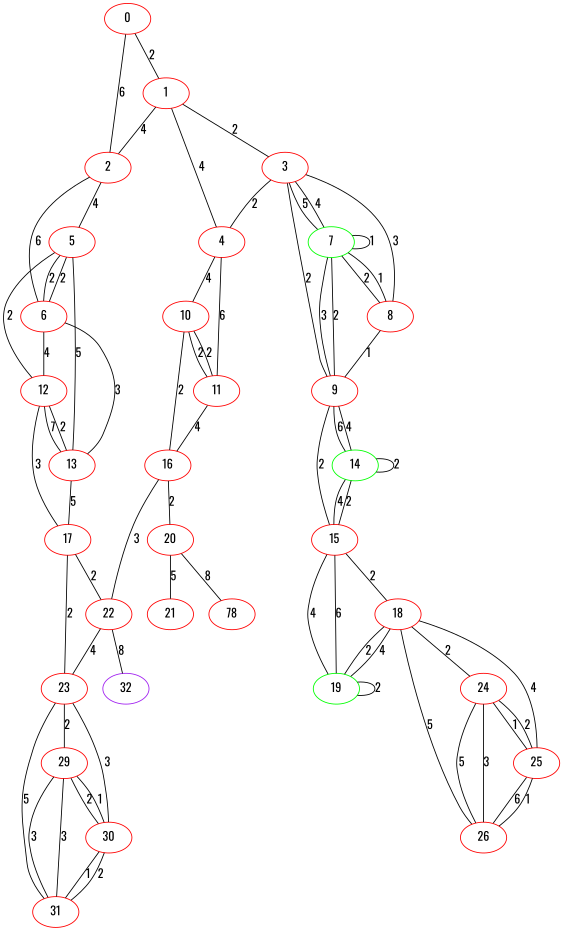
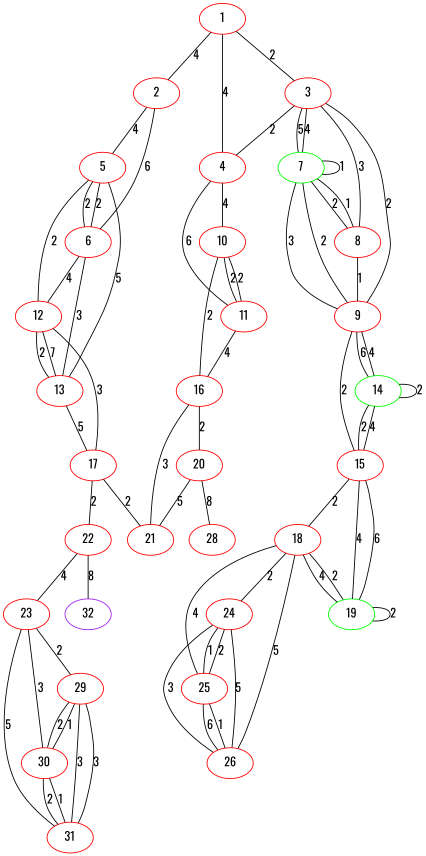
(128, 19) -> none
(129, 537) -> (159, 461)
(66, 614) -> (122, 503)
(232, 614) -> (212, 540)
